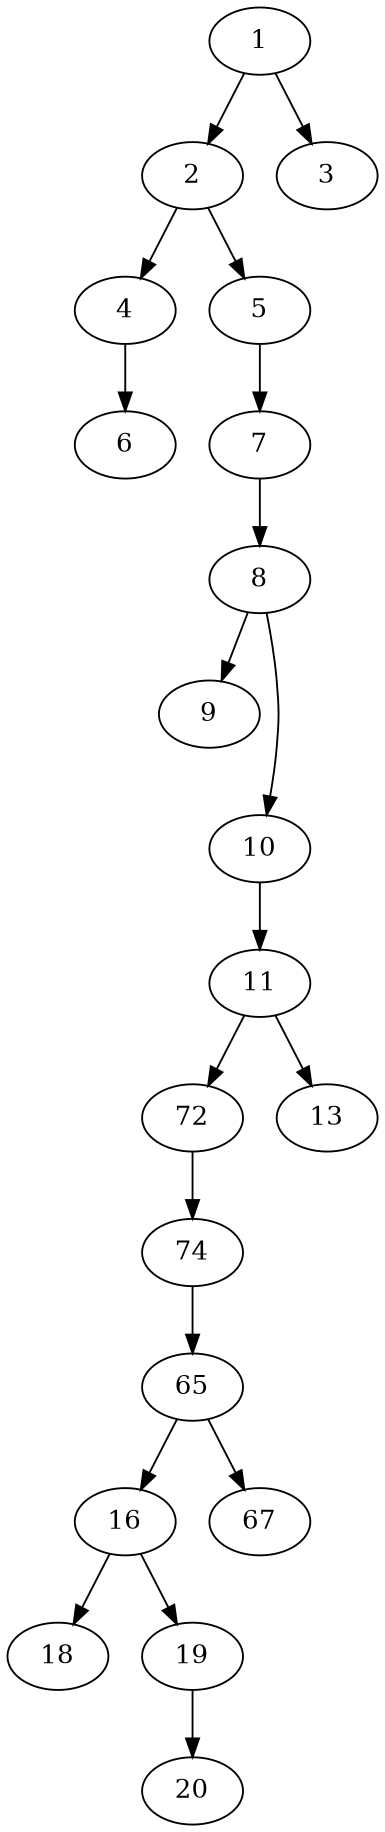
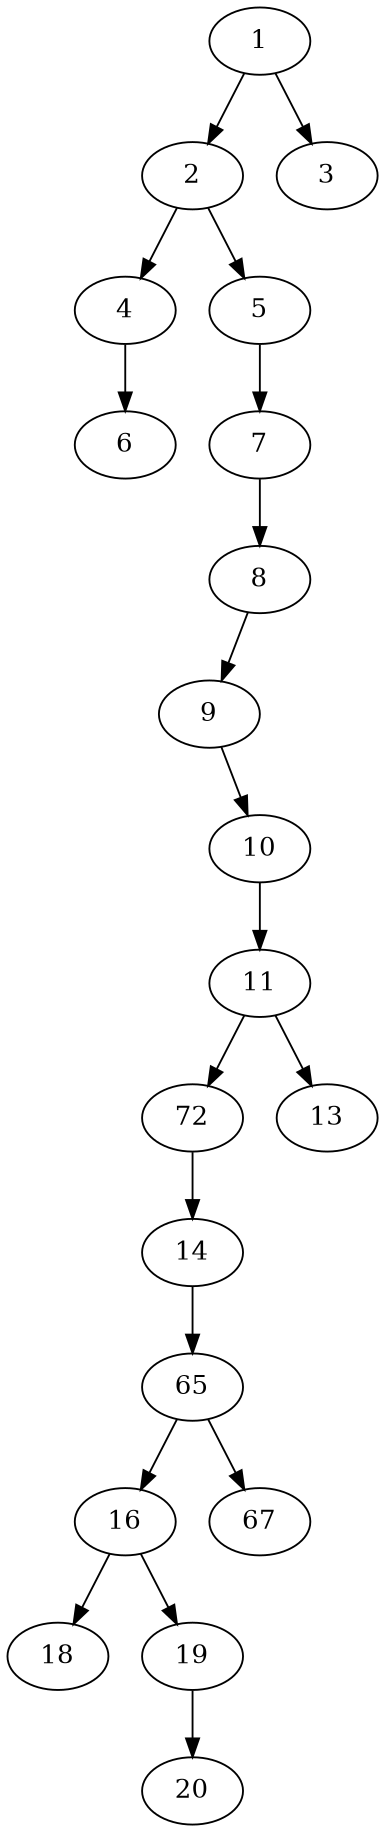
(278, 705) -> (231, 772)
(193, 1253) -> (193, 1253)
